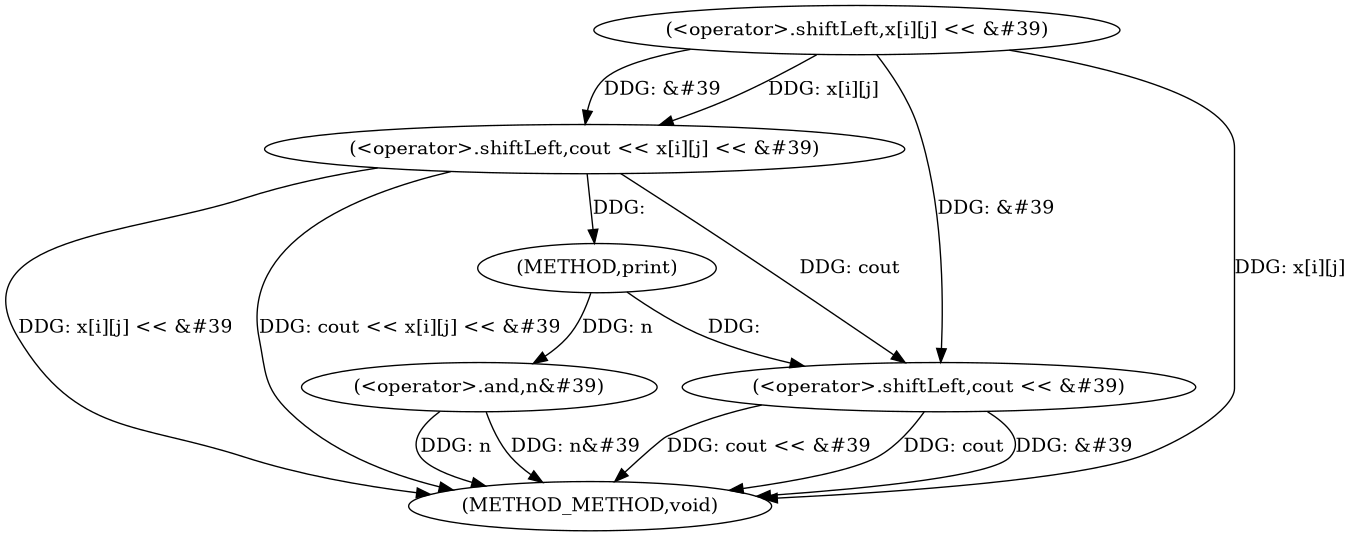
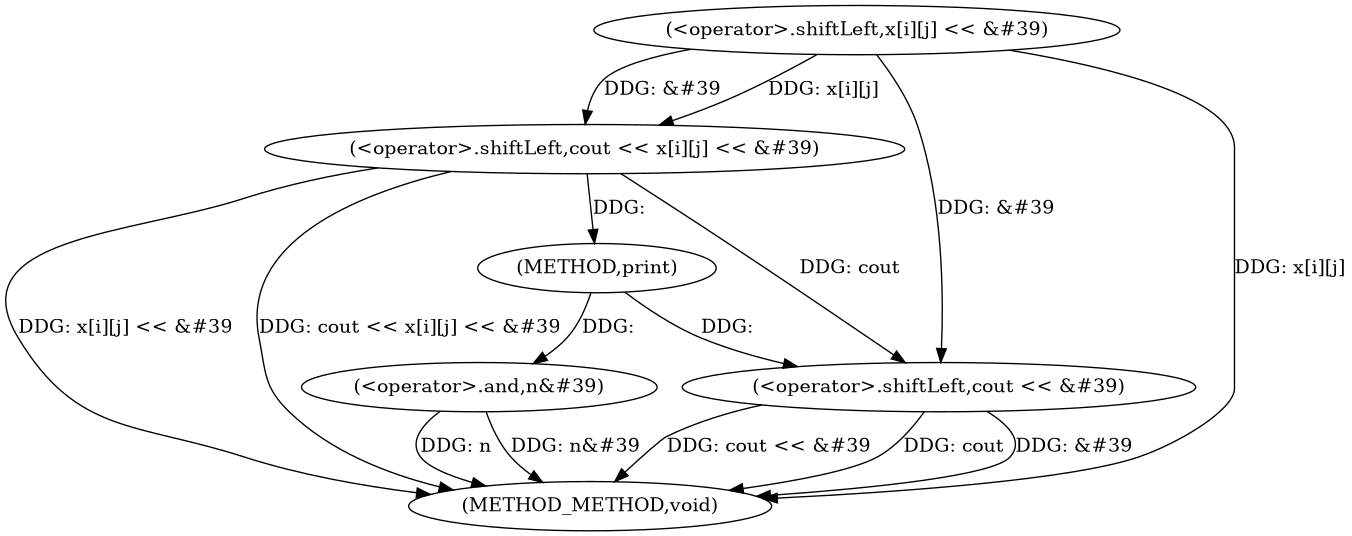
(617, 328) -> (611, 328)
